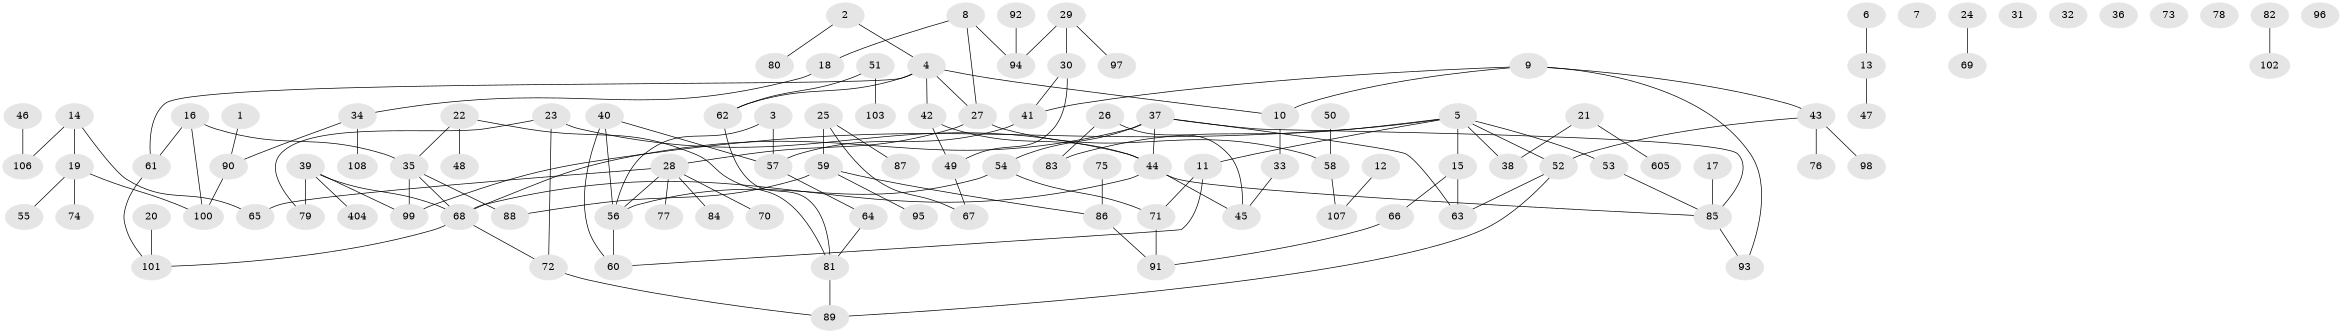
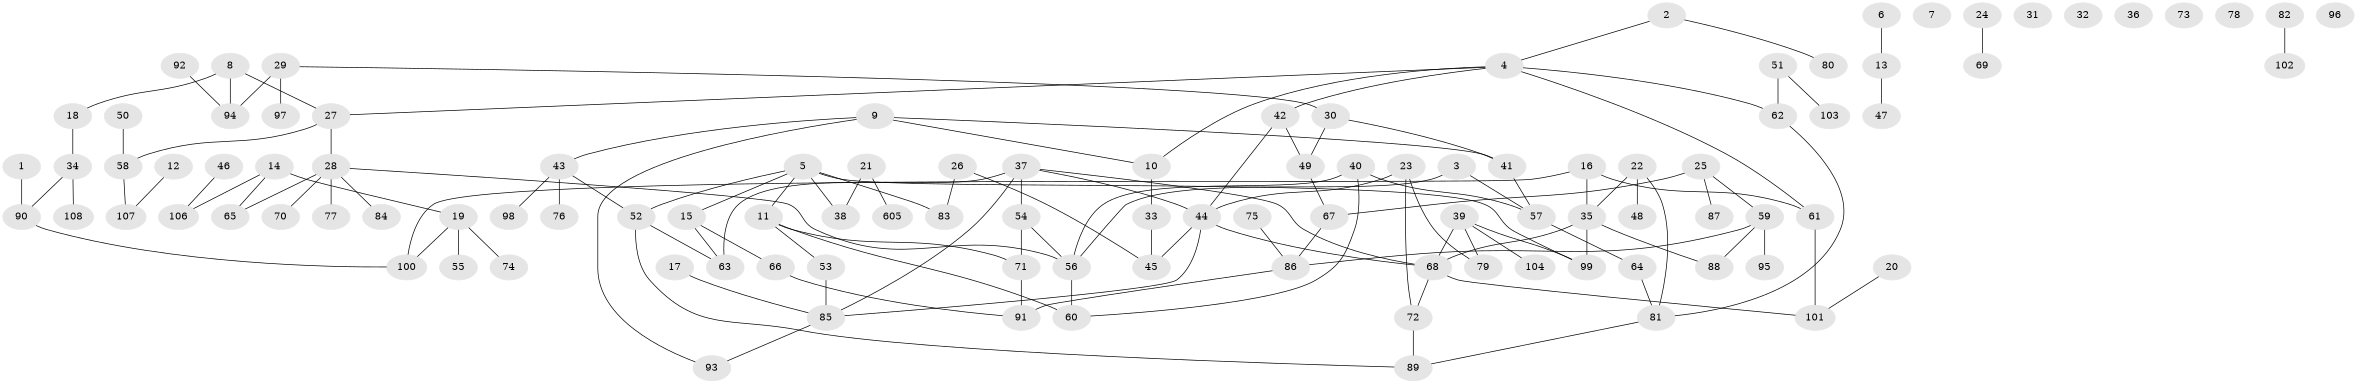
(1553, 143) -> (795, 242)
(357, 217) -> (1535, 267)
none -> (1310, 242)
